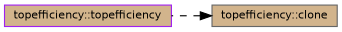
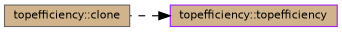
(186, 16) -> (144, 16)
